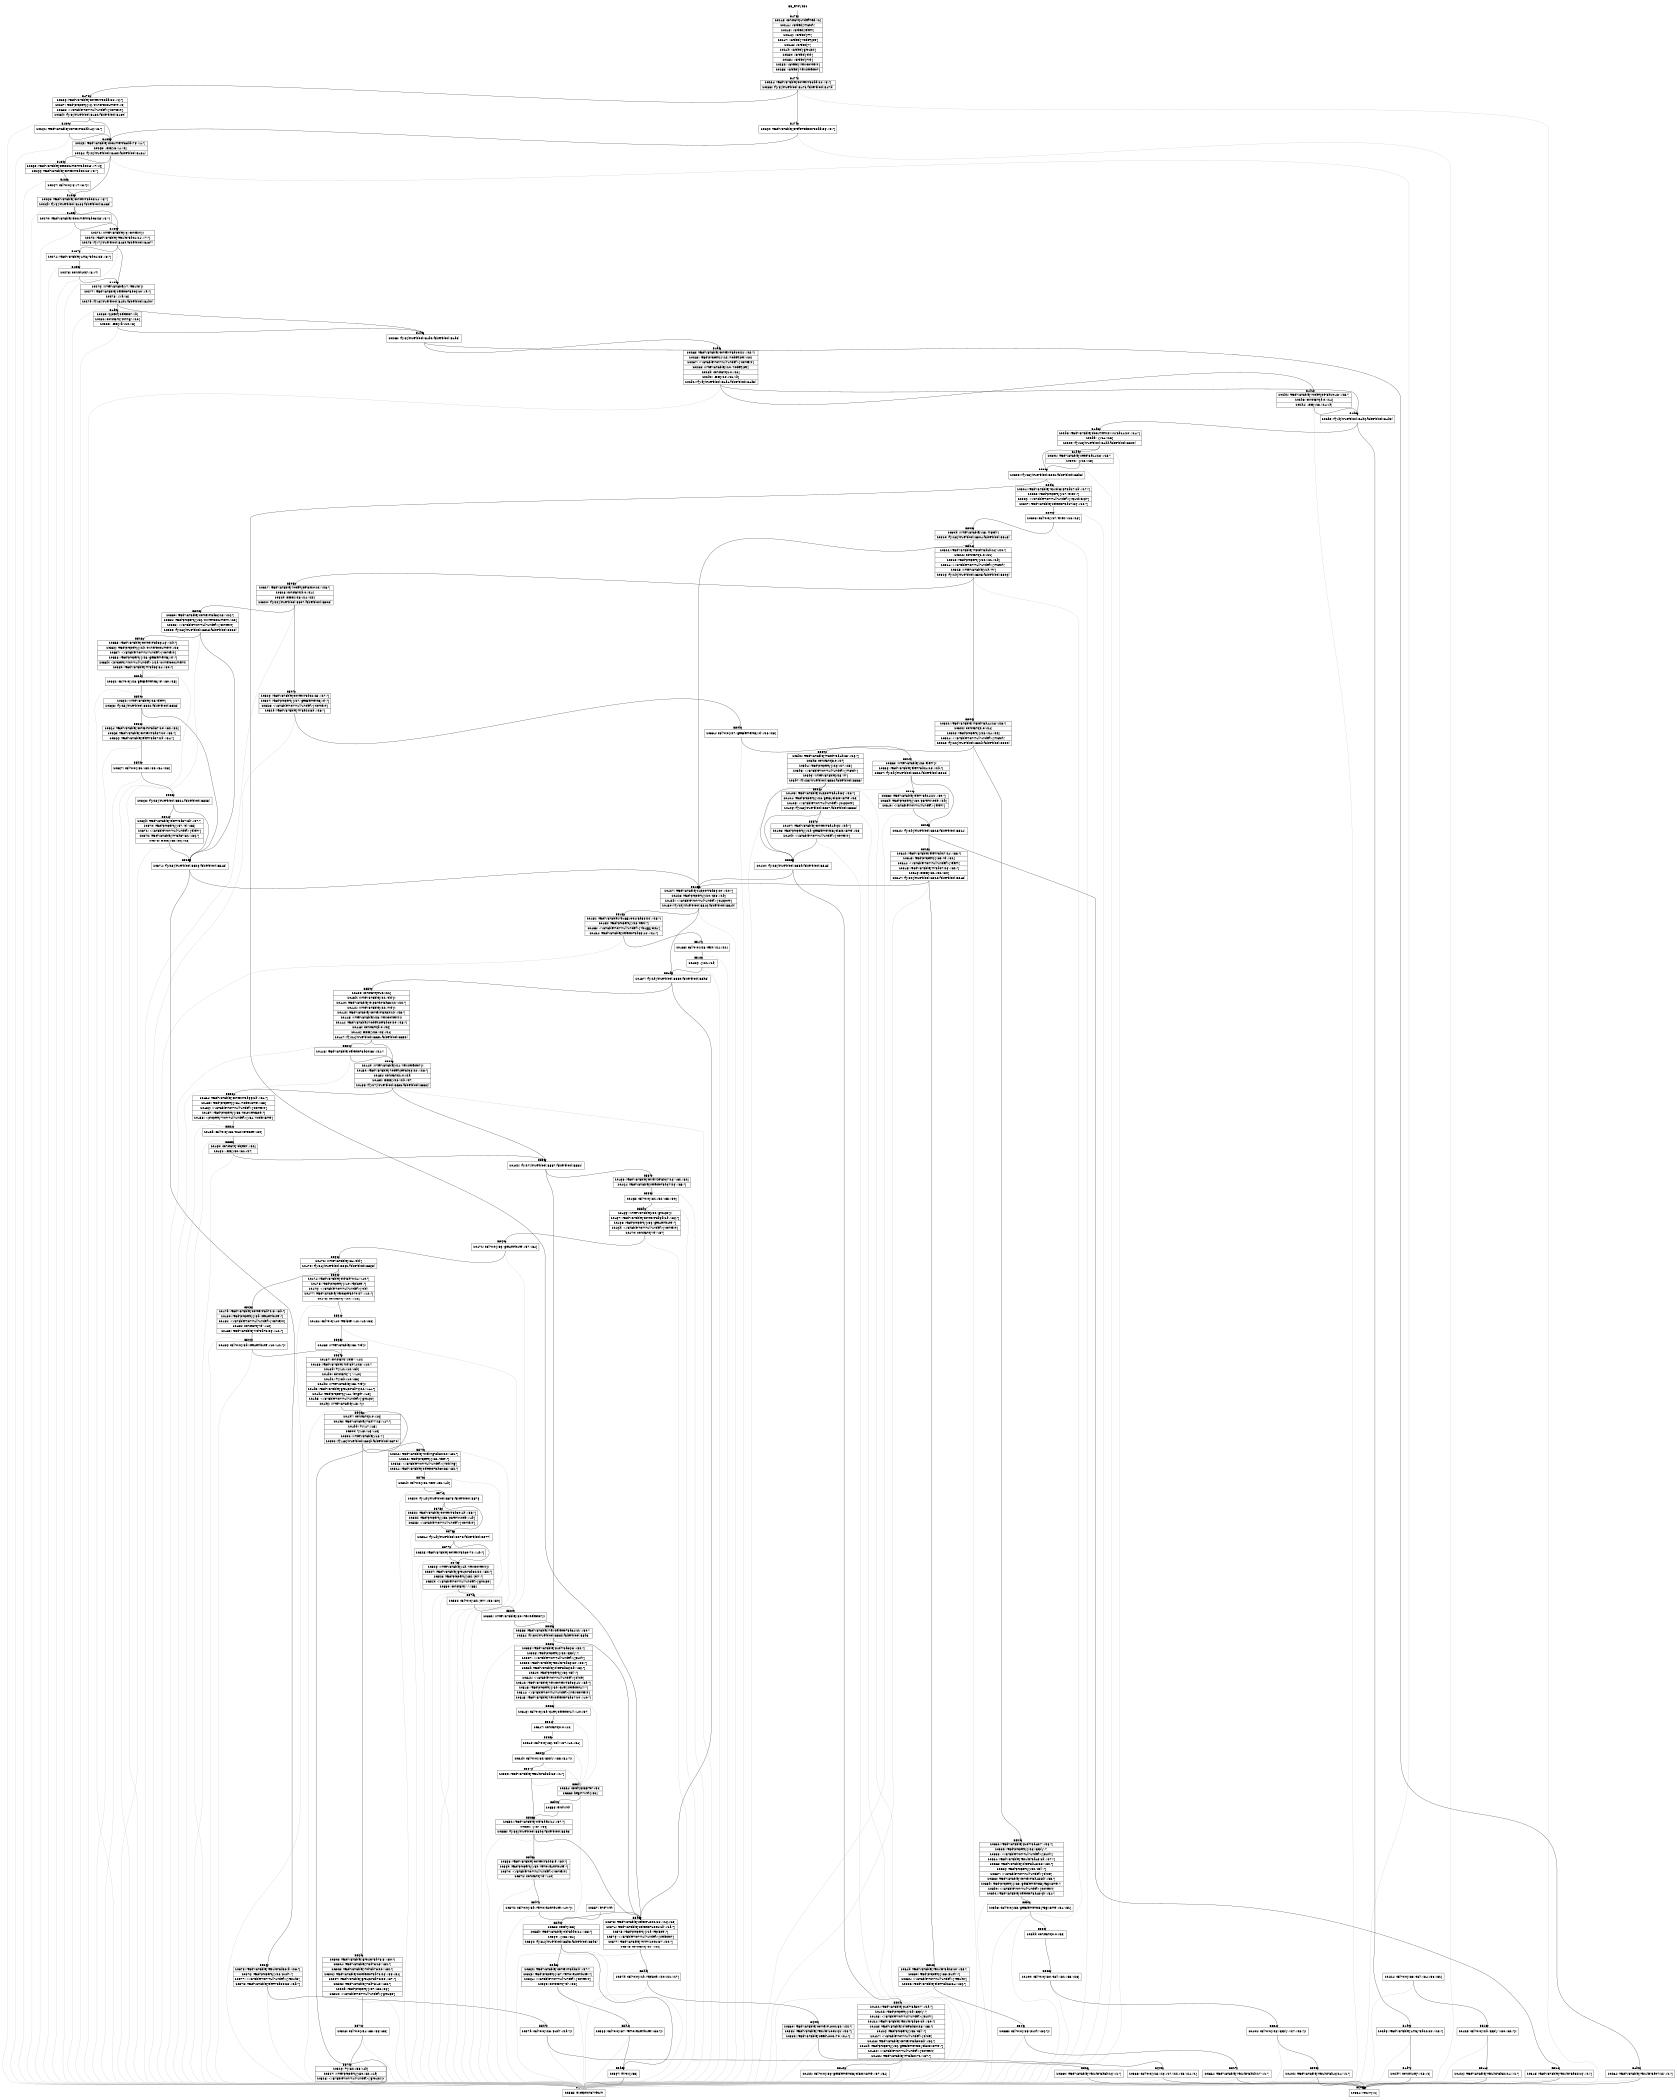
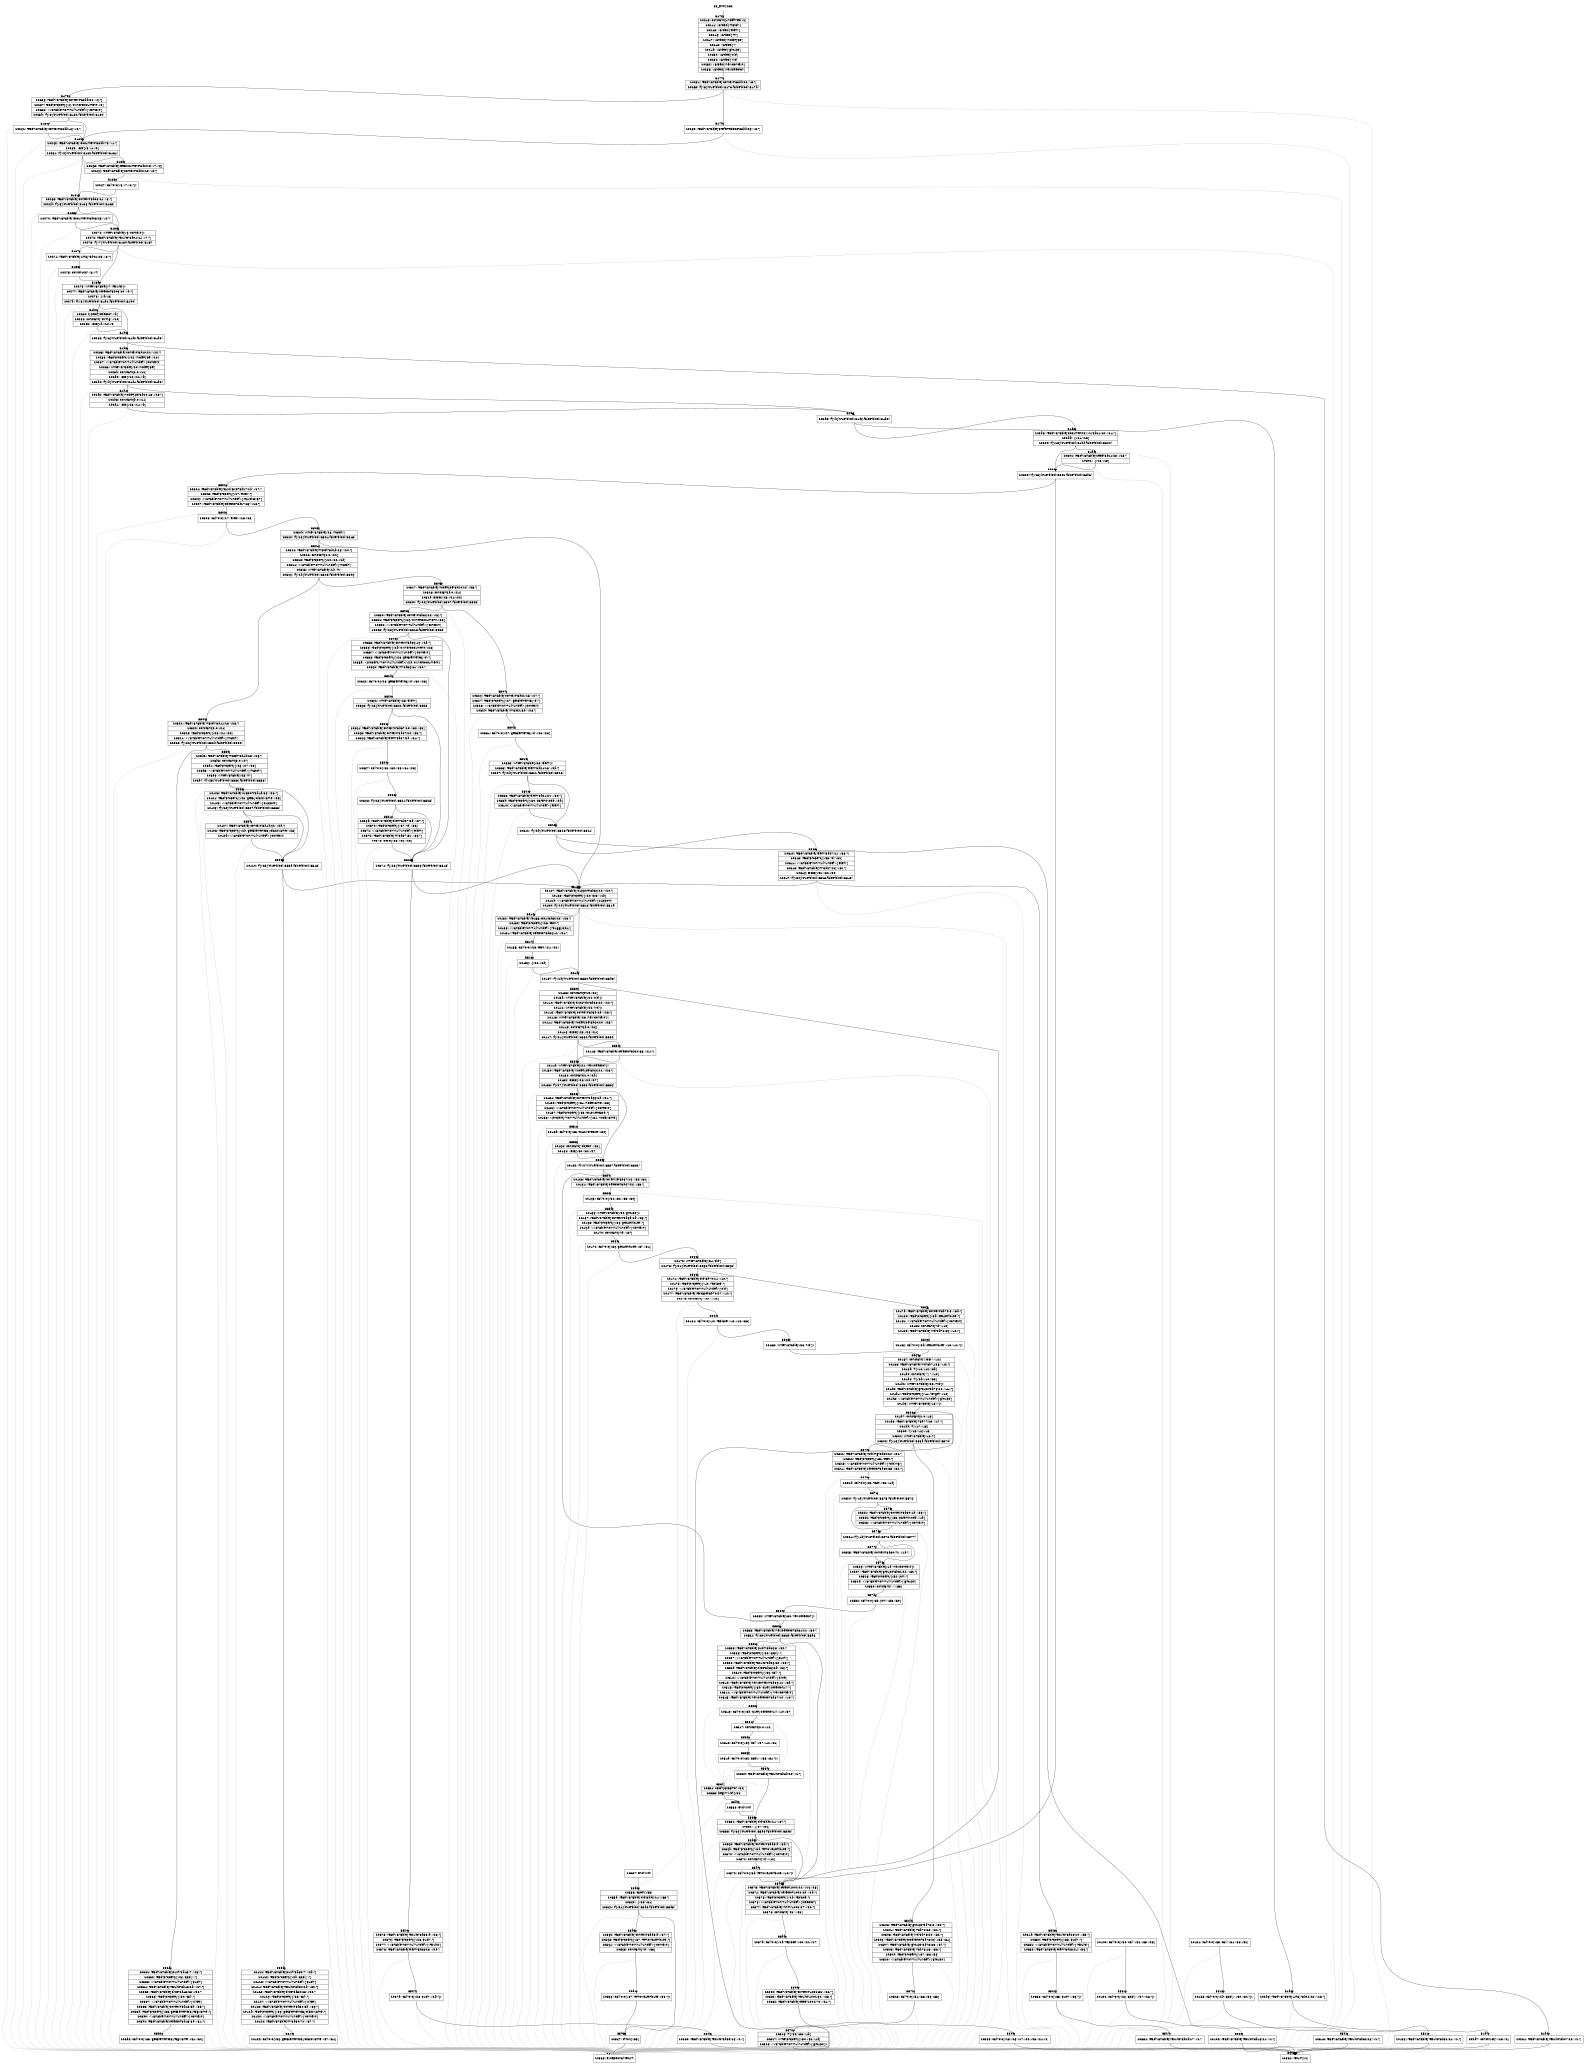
(1046, 1935) -> none
